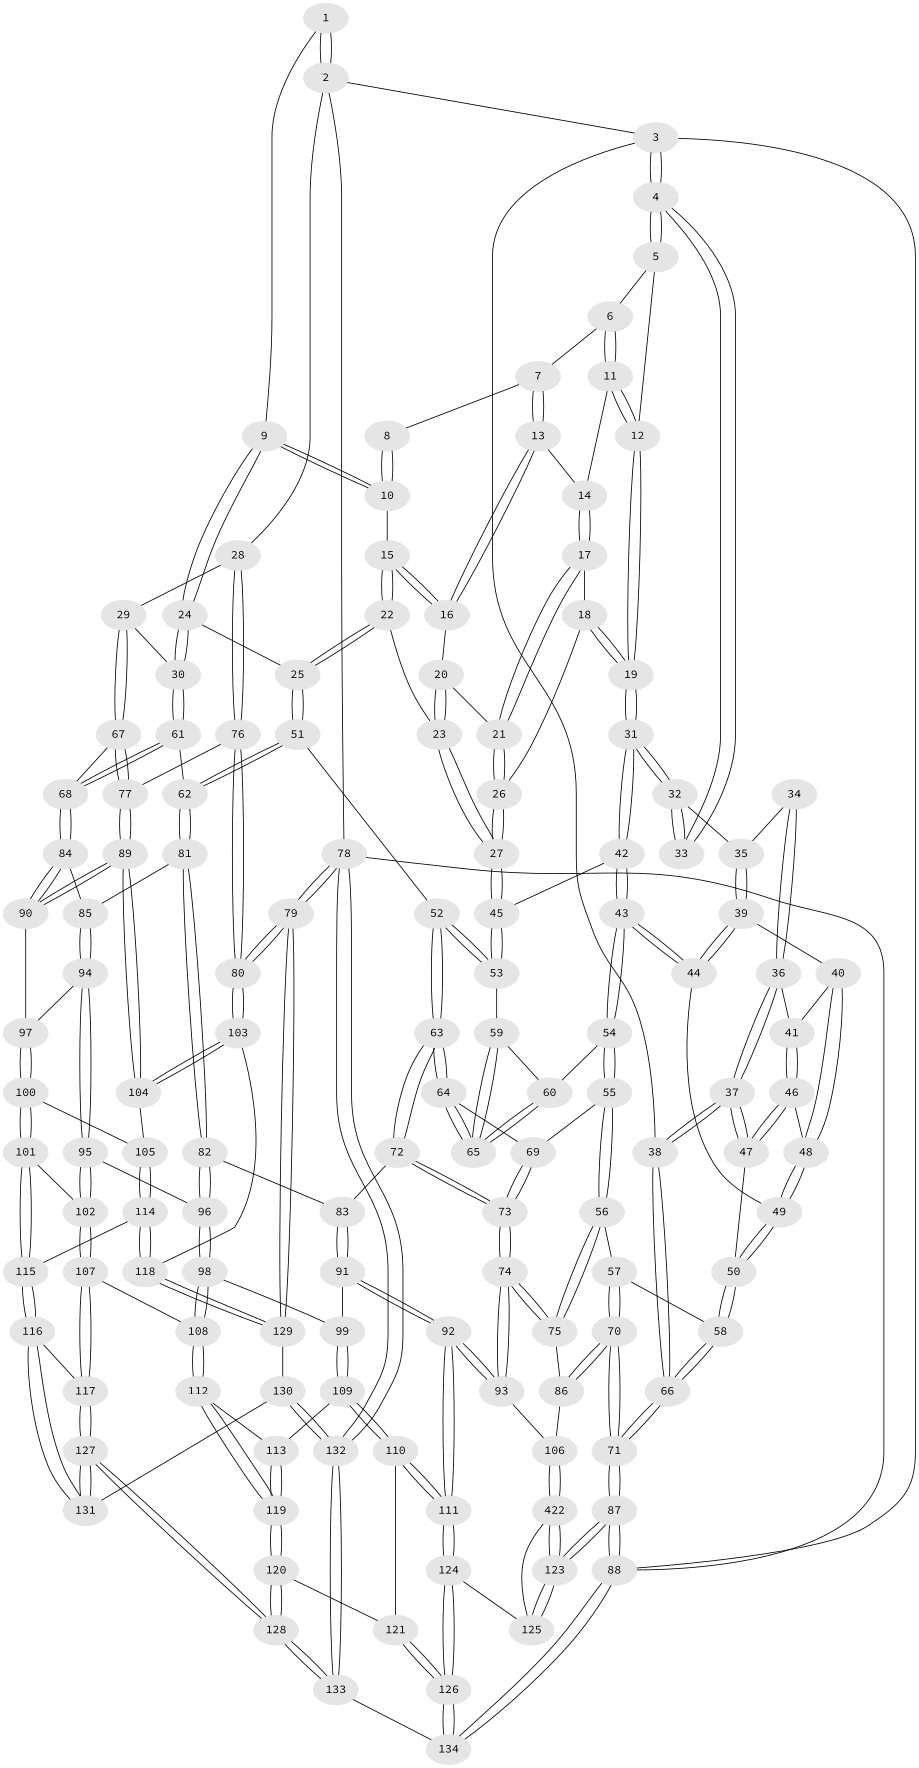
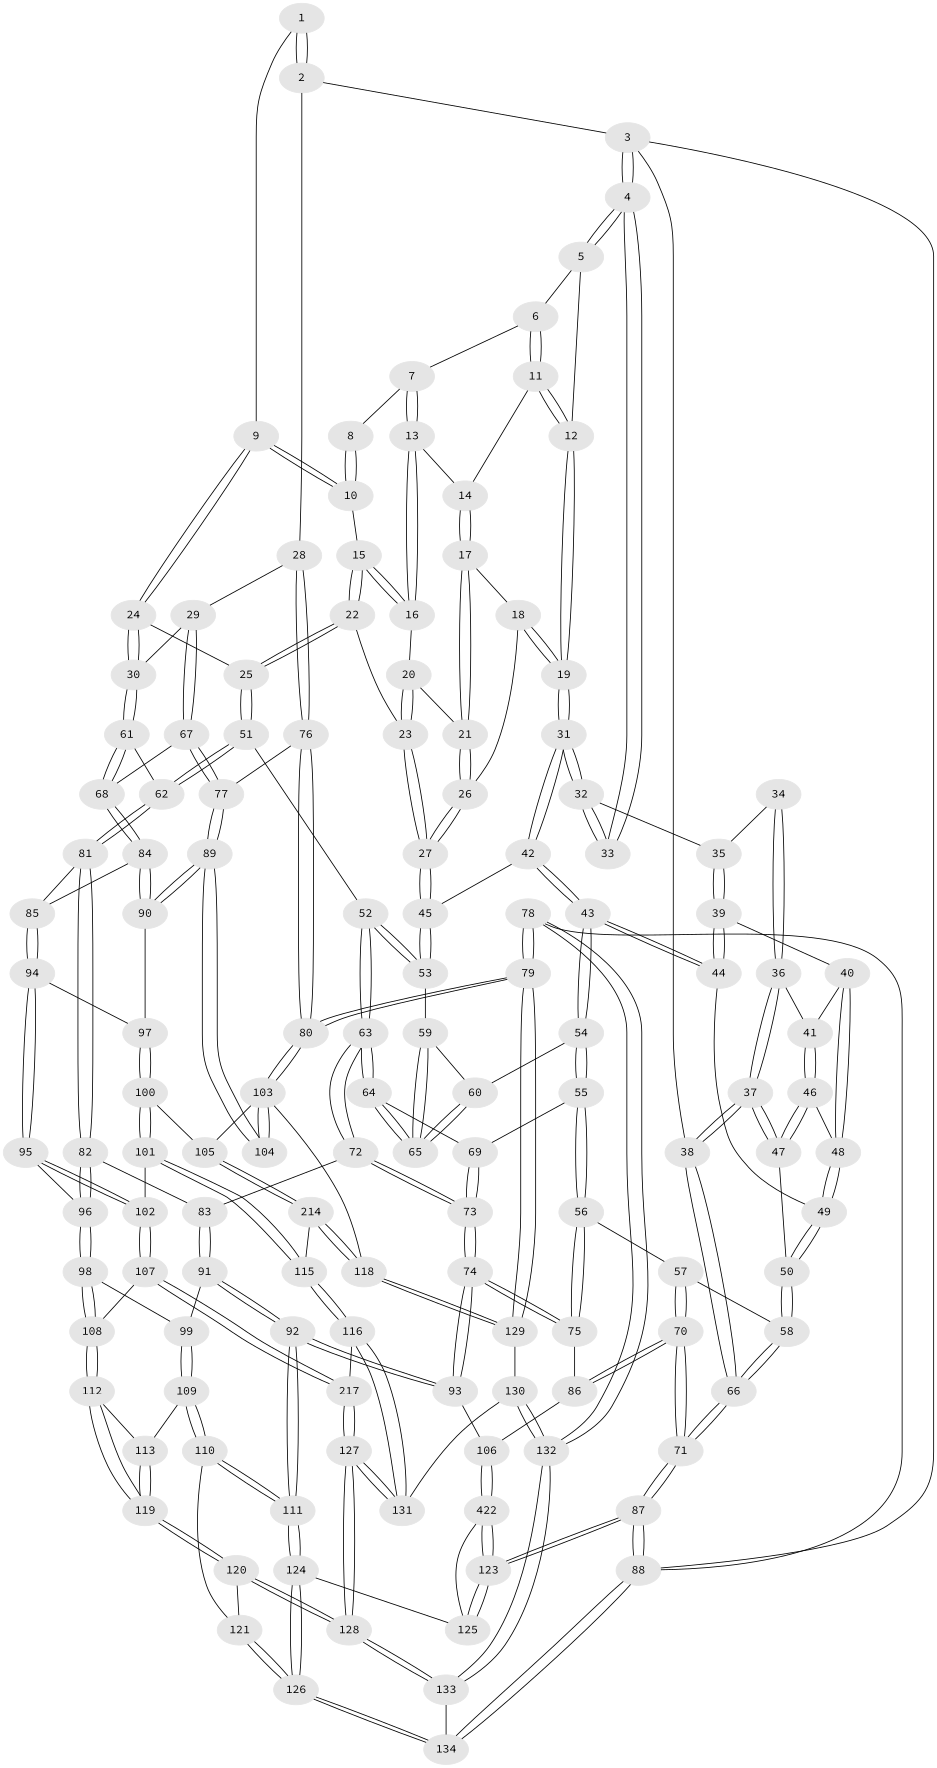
(342, 447) -> none
(142, 1123) -> (230, 1126)
(145, 1212) -> (311, 1212)
(85, 1391) -> (349, 1391)
